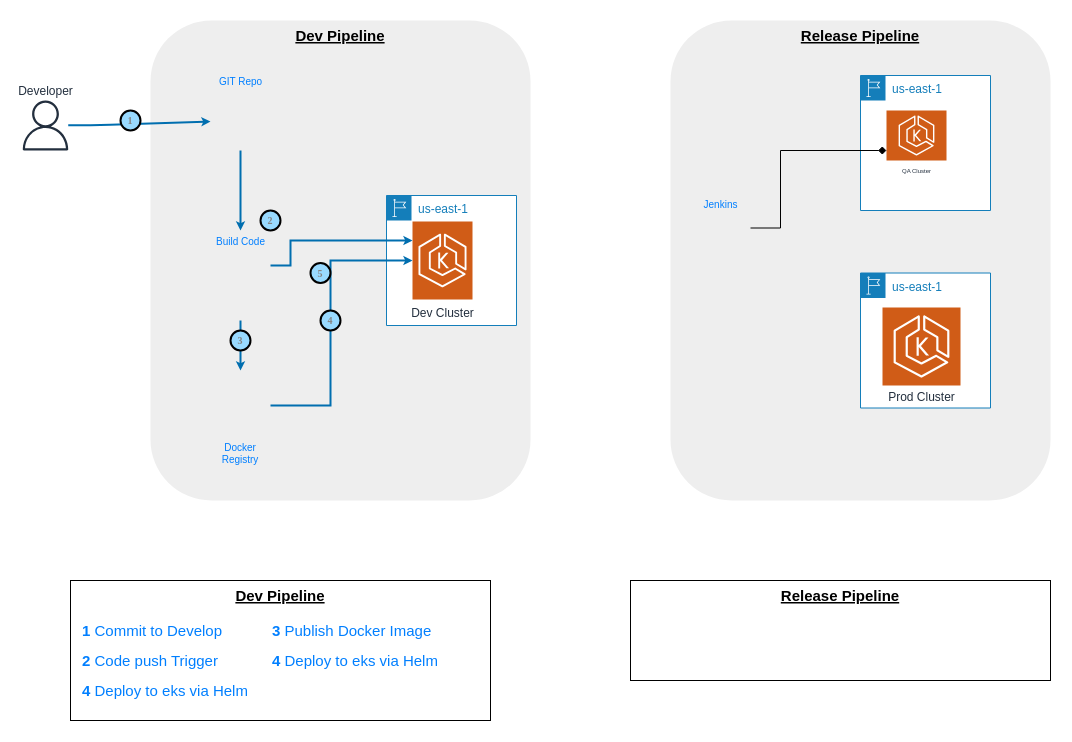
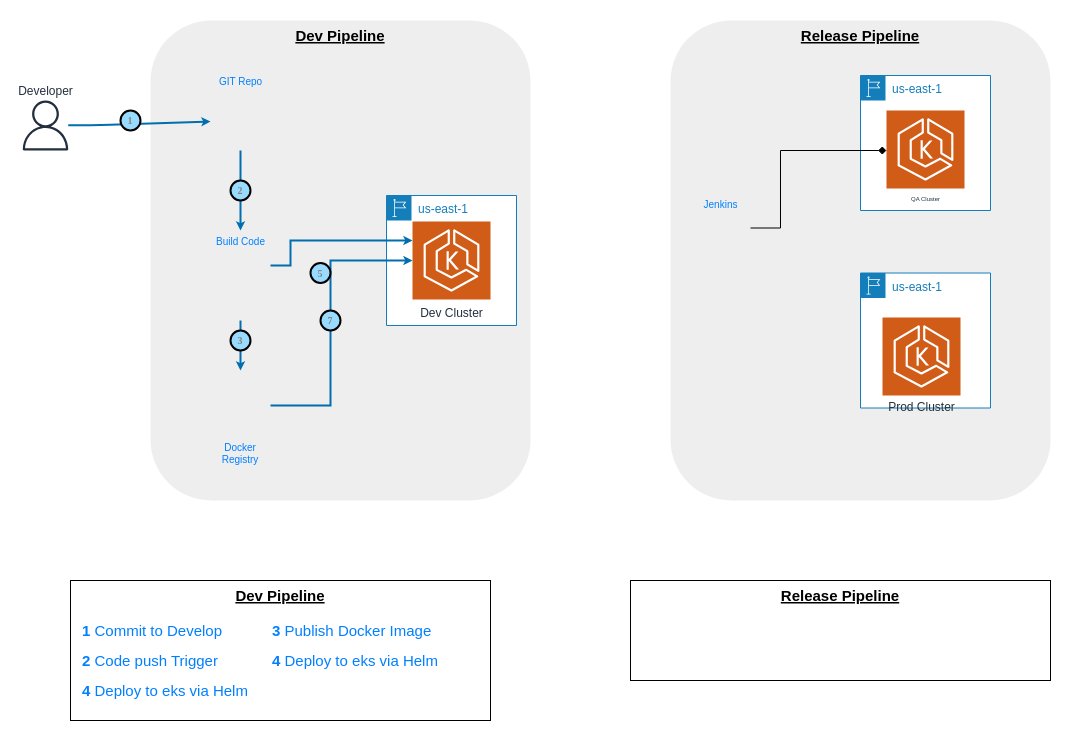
(917, 136) -> (926, 150)
(271, 221) -> (241, 191)
(443, 261) -> (452, 261)
(331, 321) -> (331, 321)
(922, 347) -> (922, 357)
